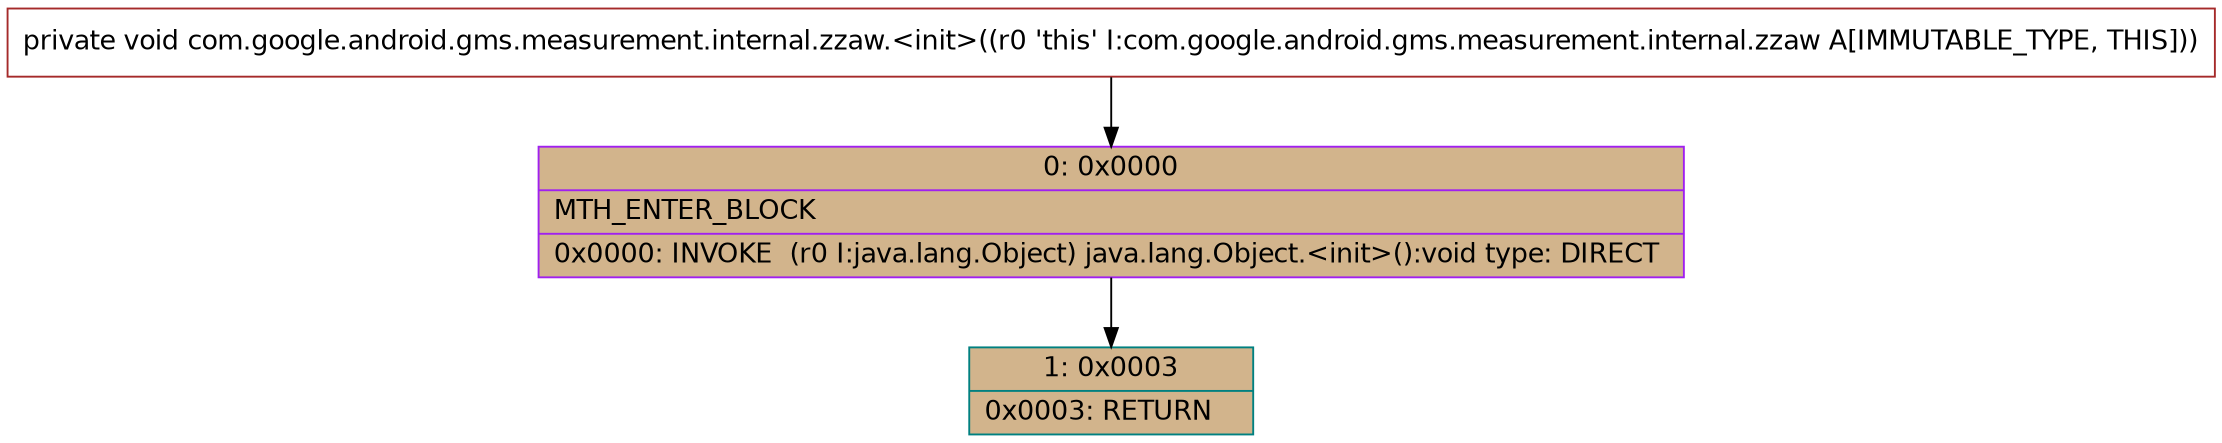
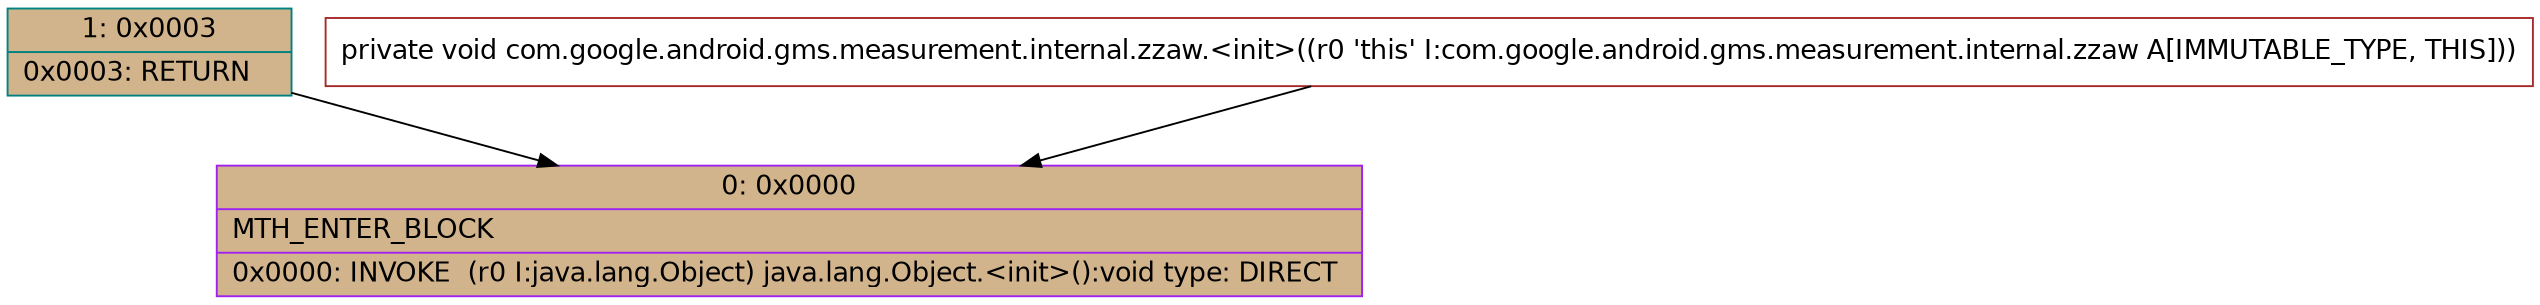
(1111, 303) -> (415, 127)
